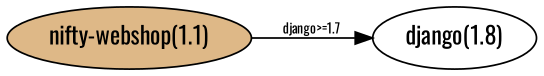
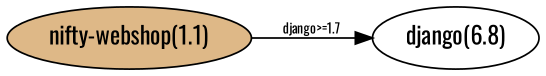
(455, 38) -> (456, 38)
